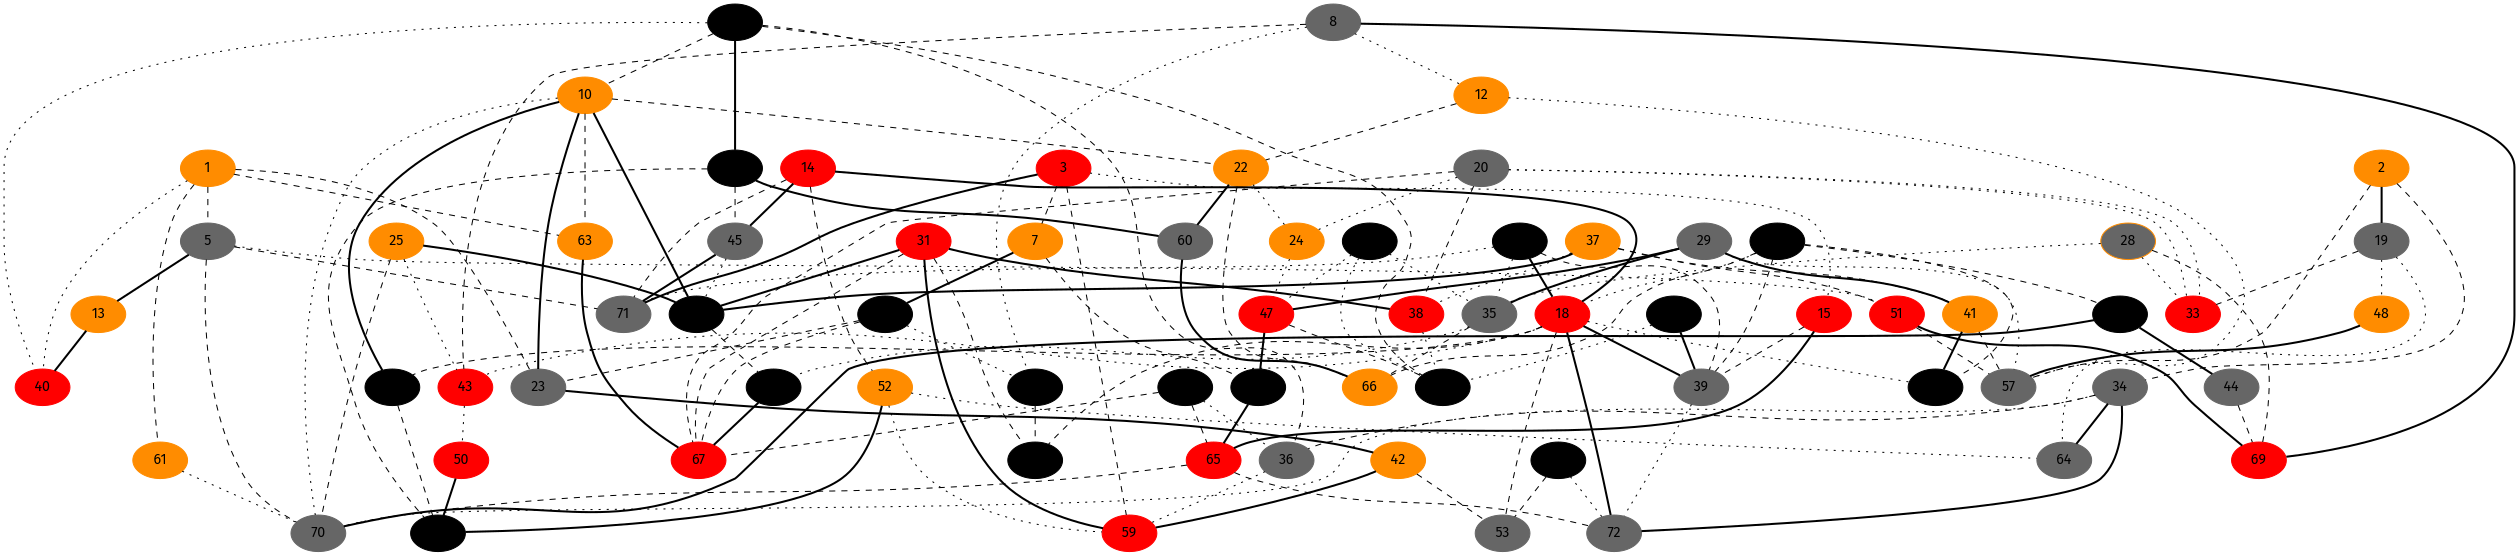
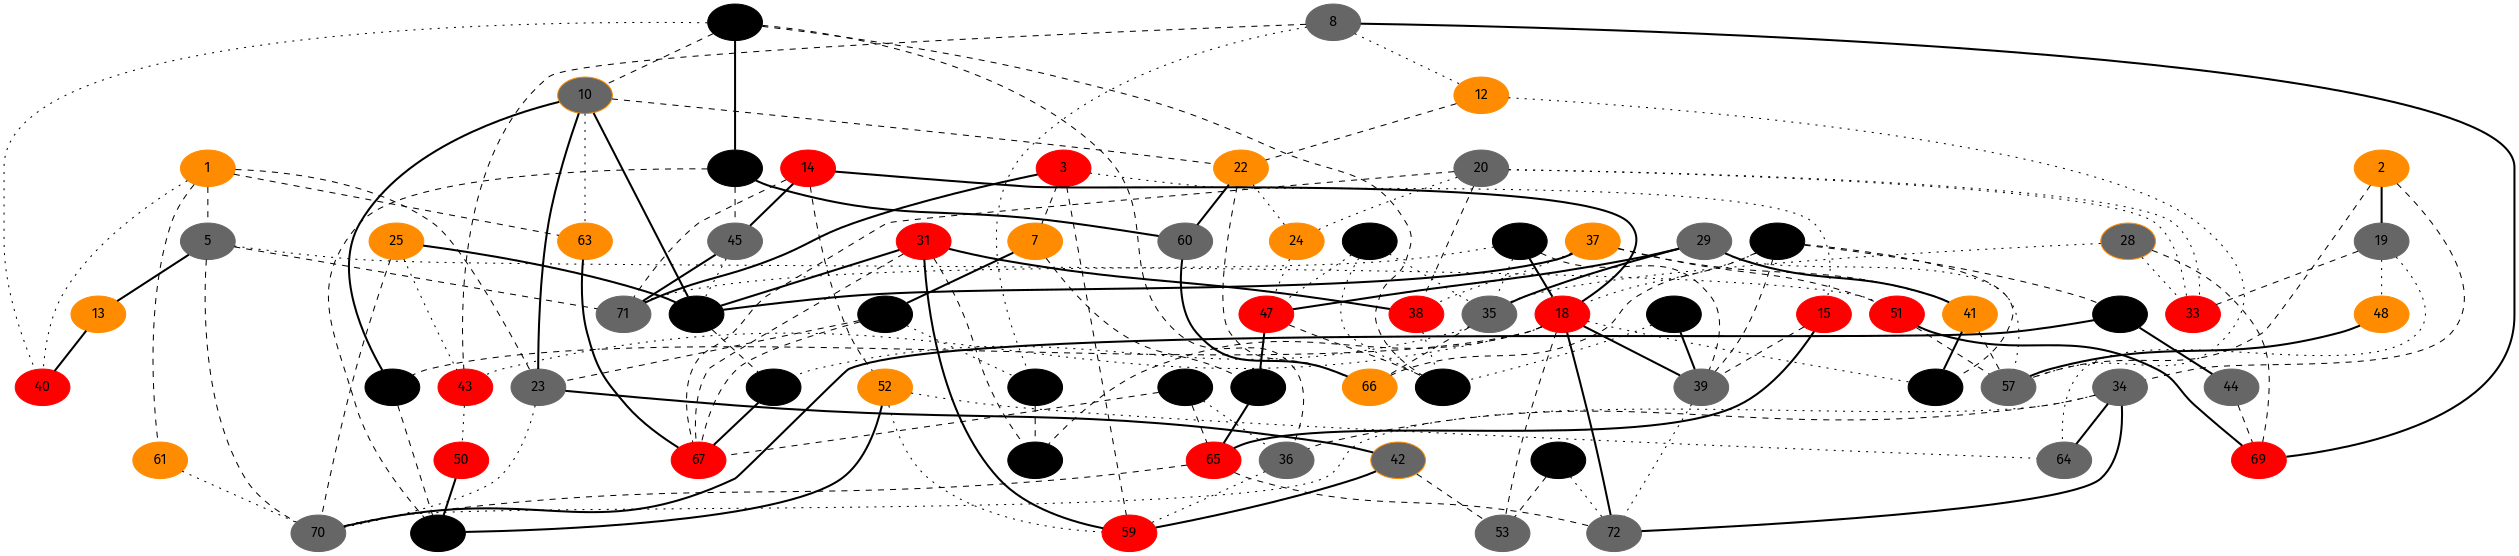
(585, 95) -> (585, 95)
(585, 166) -> (585, 166)
(328, 233) -> (463, 496)
(1398, 460) -> (1398, 460)
